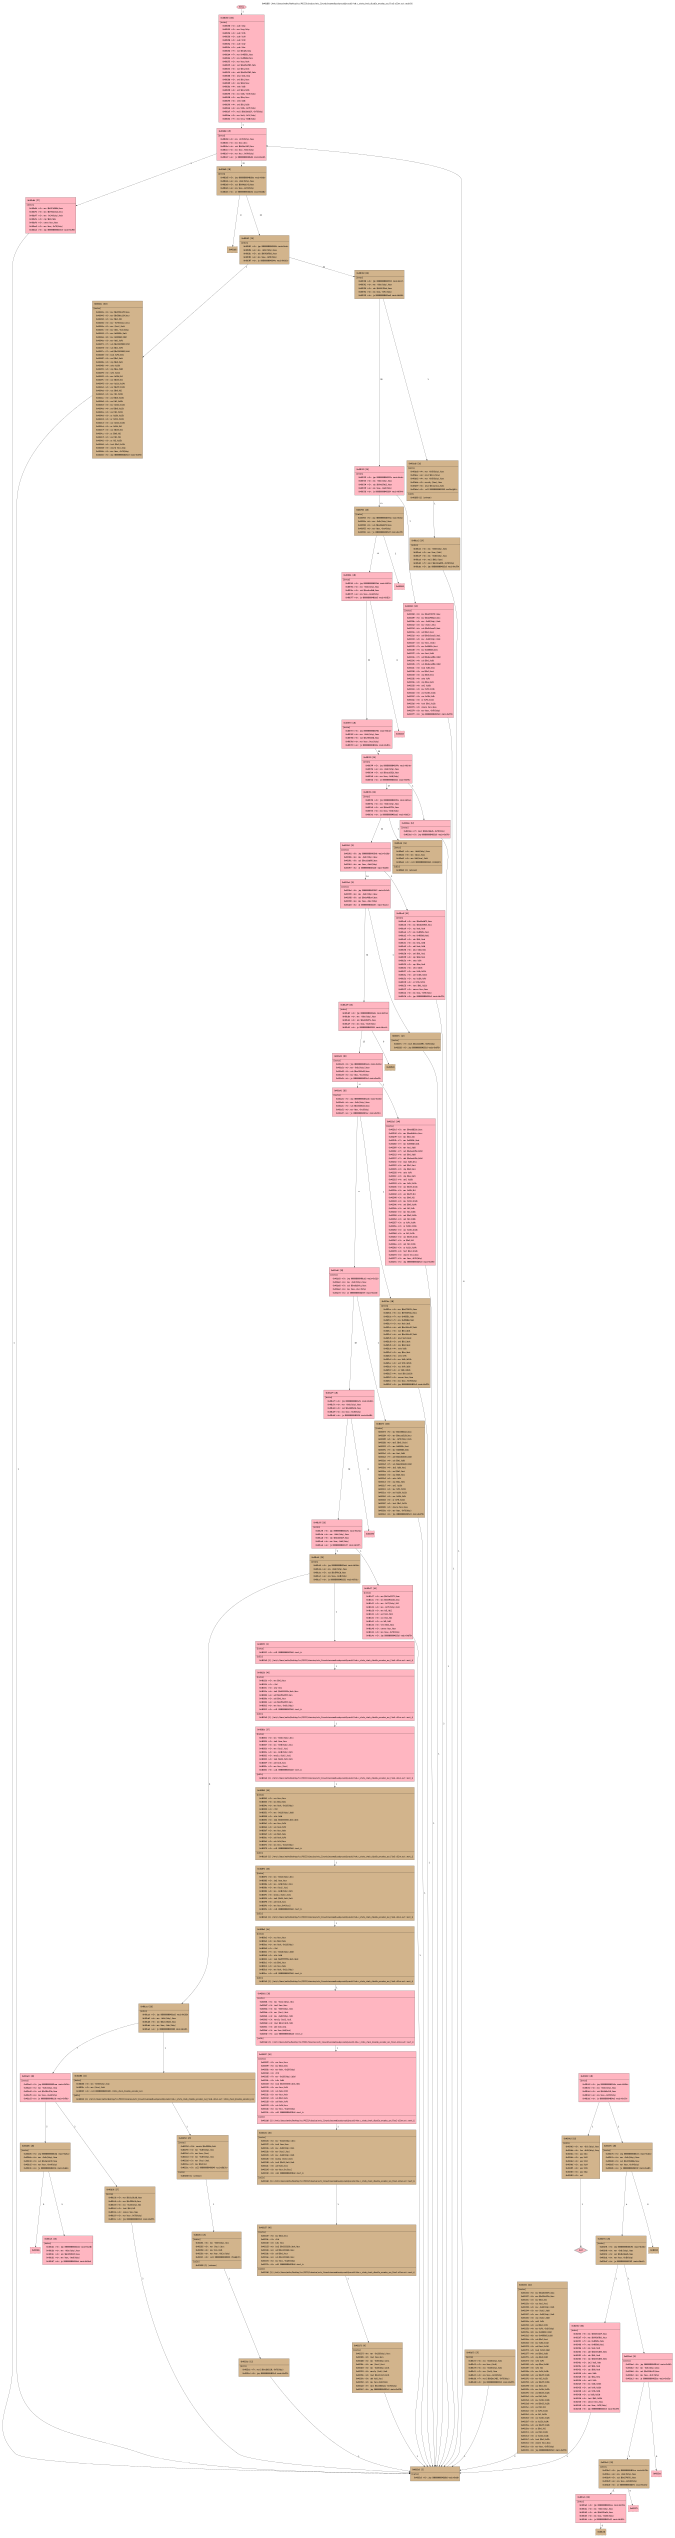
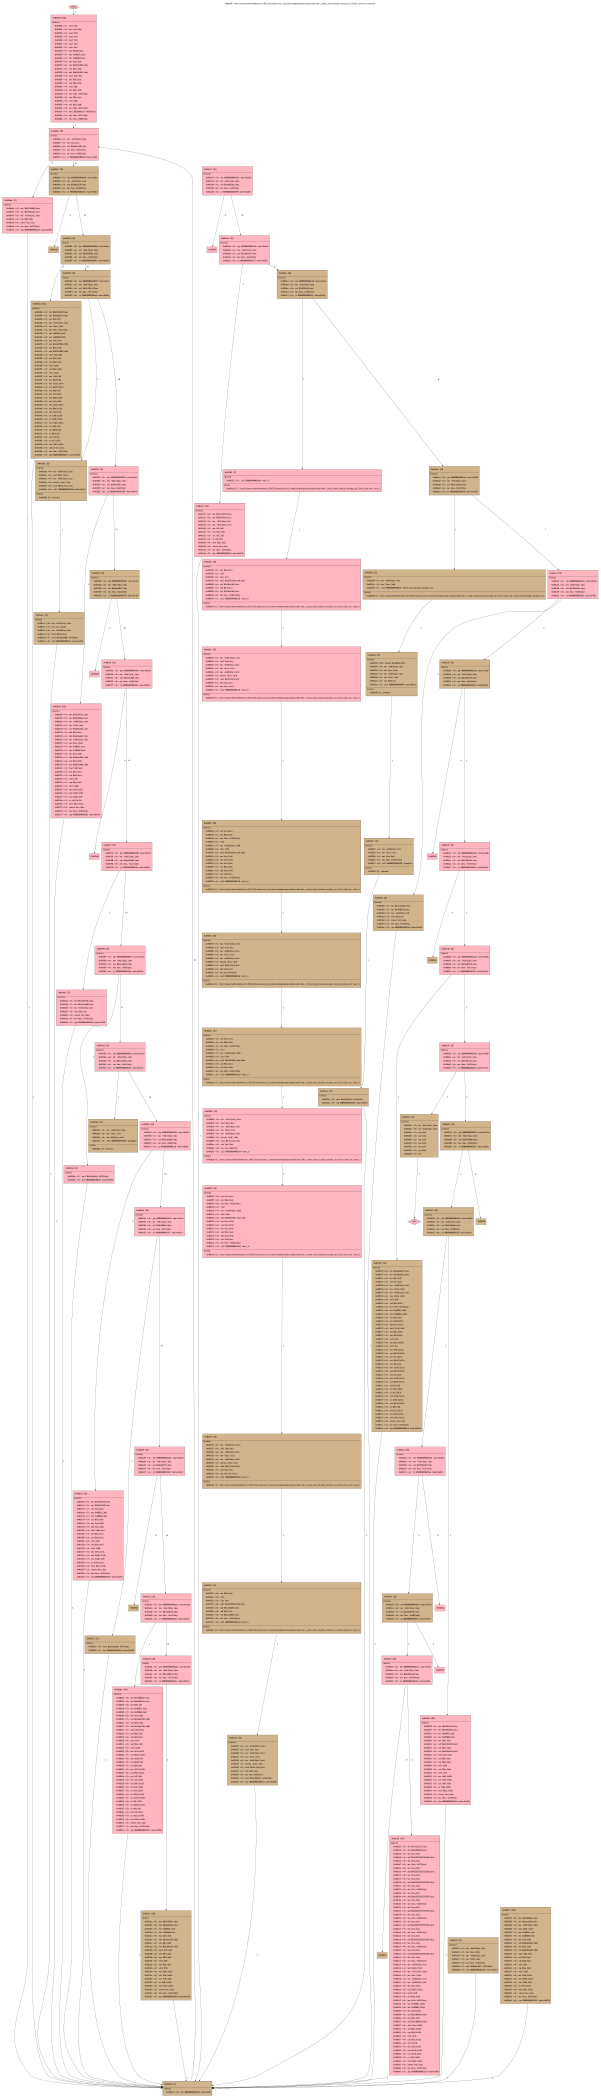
none -> (432, 960)
none -> (465, 960)
none -> (81, 1008)
(354, 1282) -> none
none -> (415, 1955)
